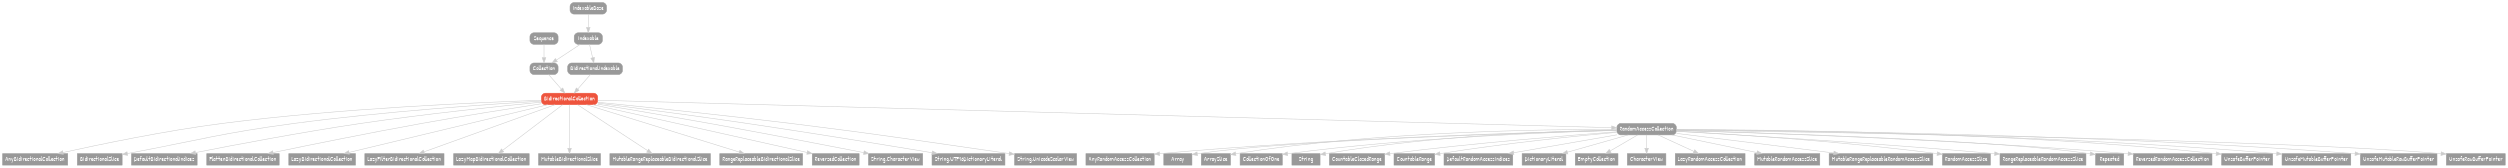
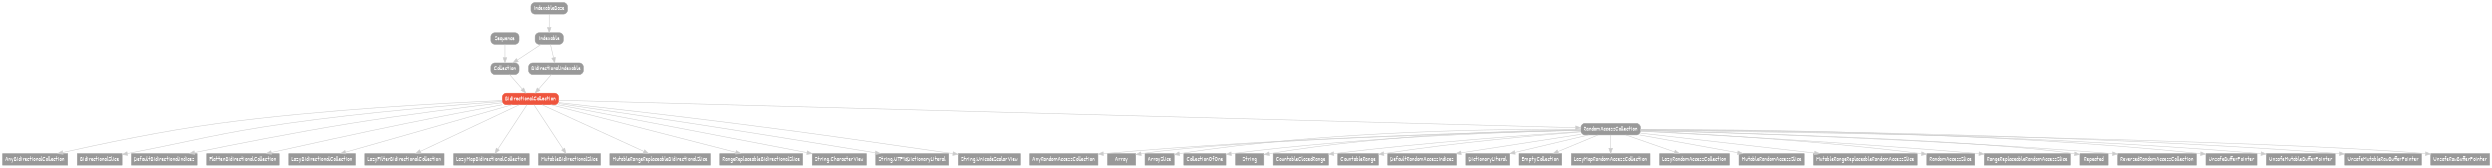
(836, 159) -> none
(1647, 159) -> (1611, 159)
